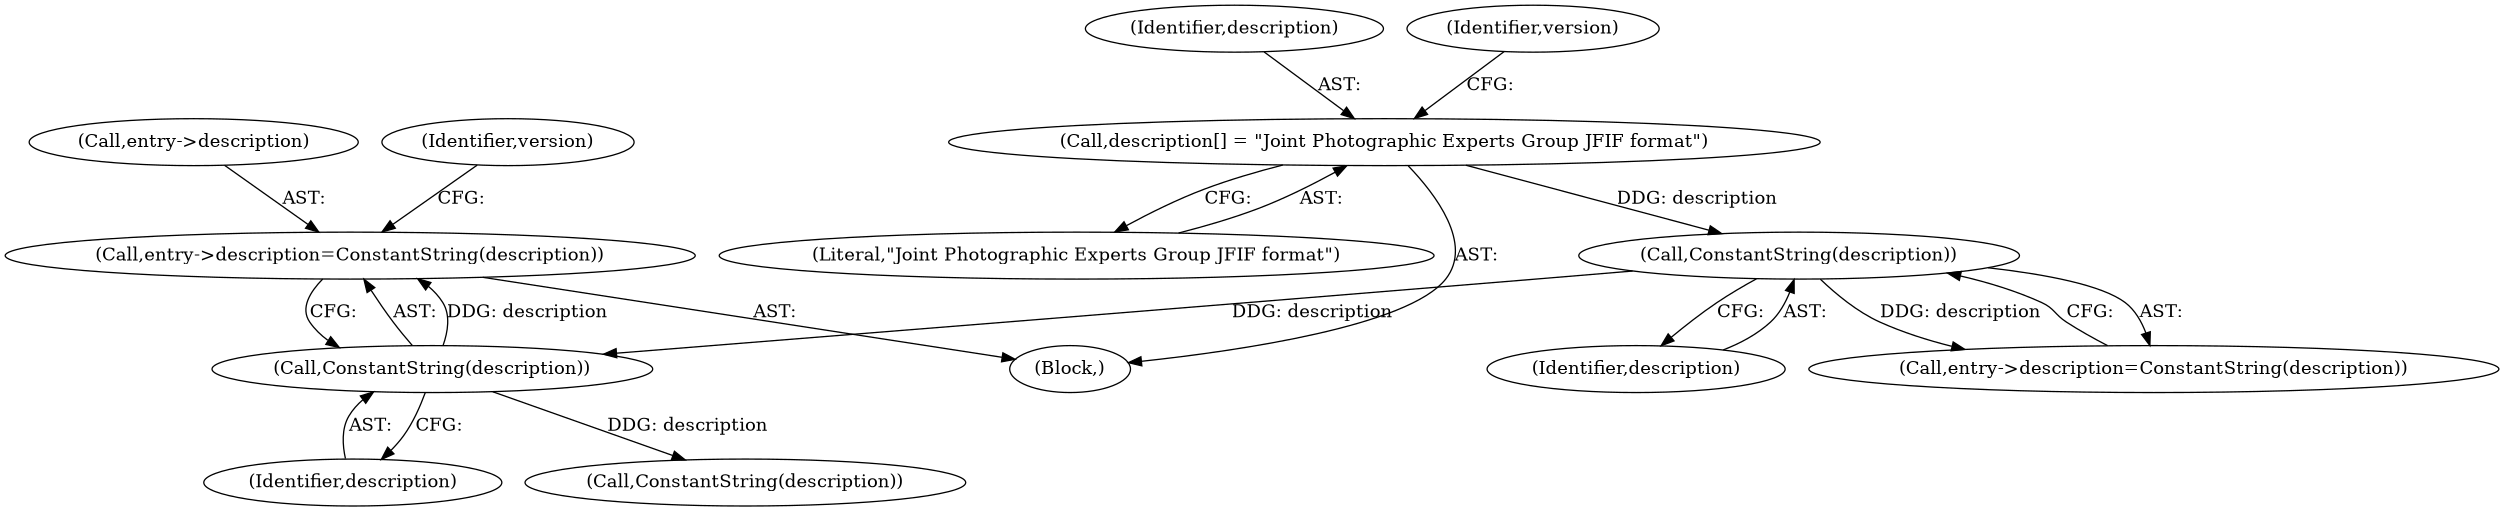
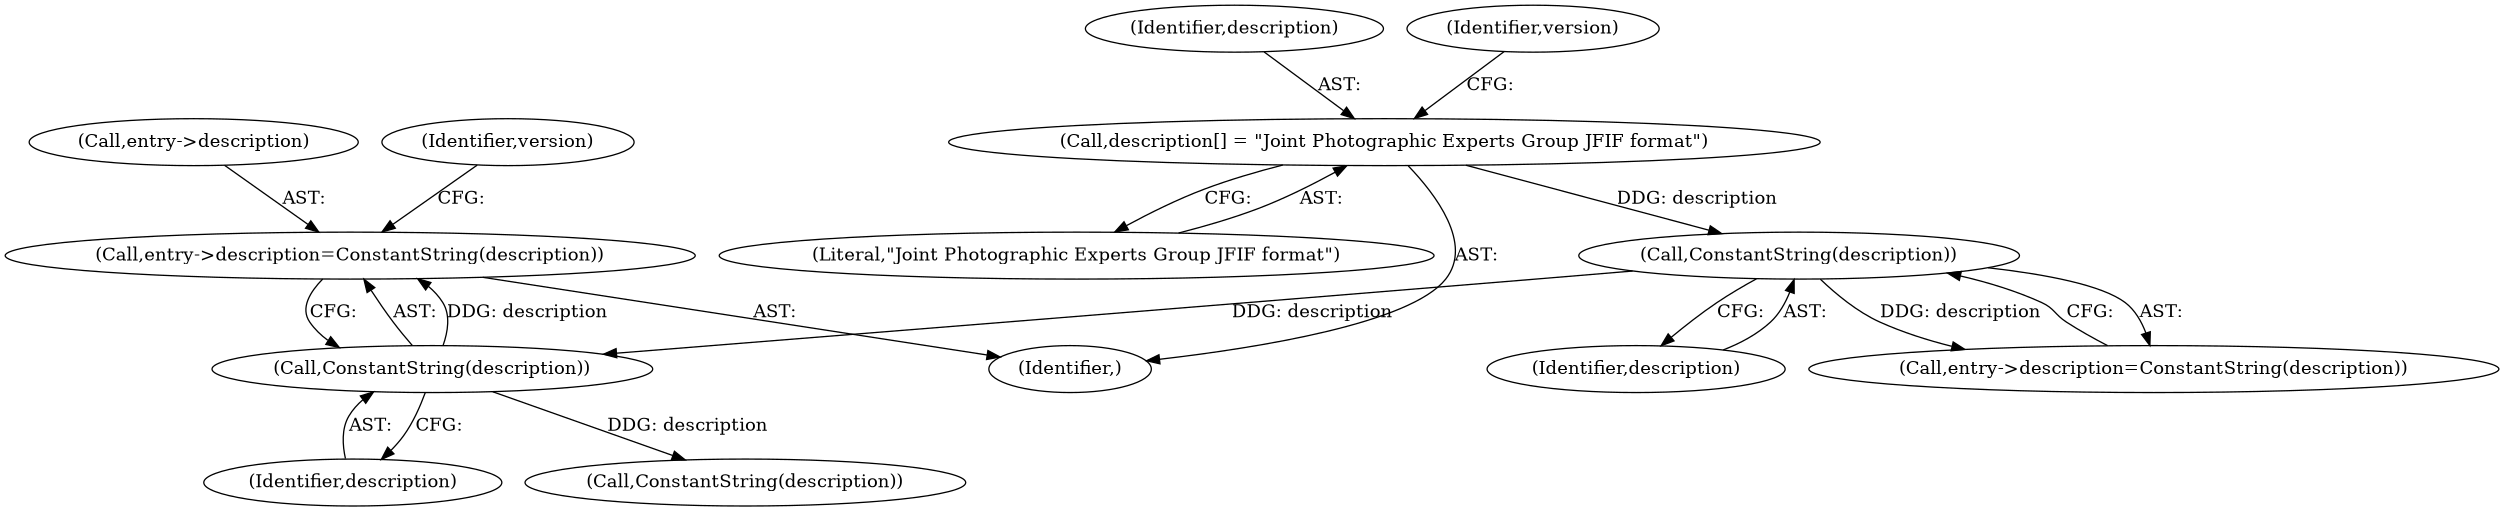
(1070, 369) -> (1070, 369)
